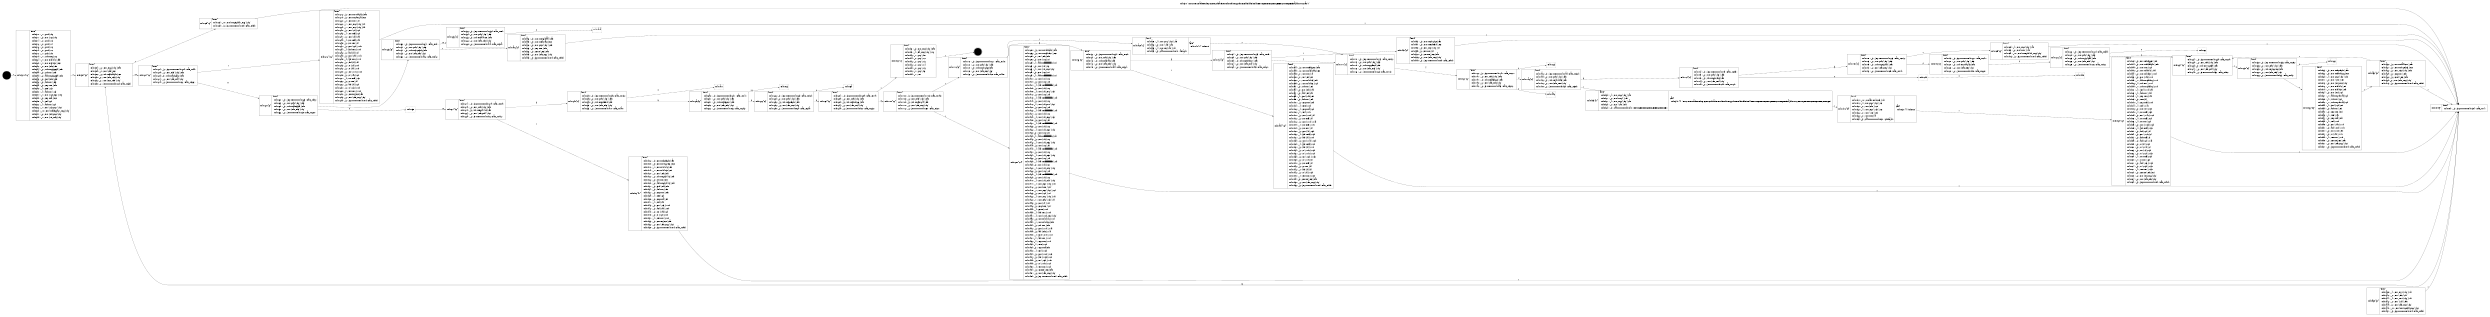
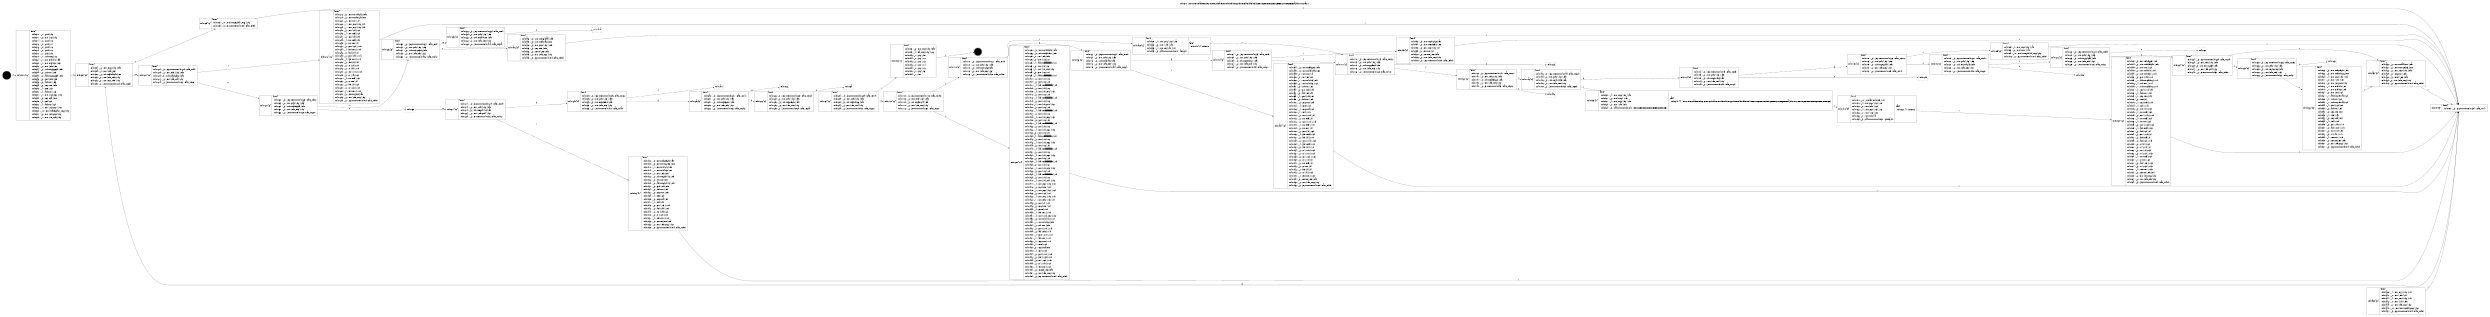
(2302, 57) -> (2304, 49)
(1531, 67) -> (1470, 65)
(2001, 77) -> (2031, 71)
(816, 102) -> none
